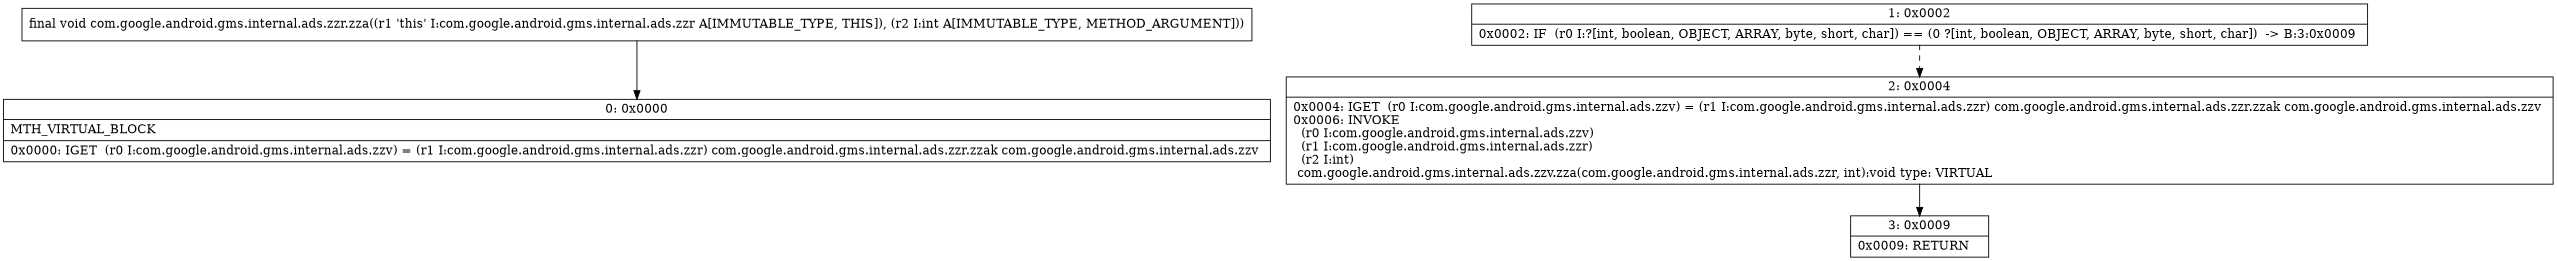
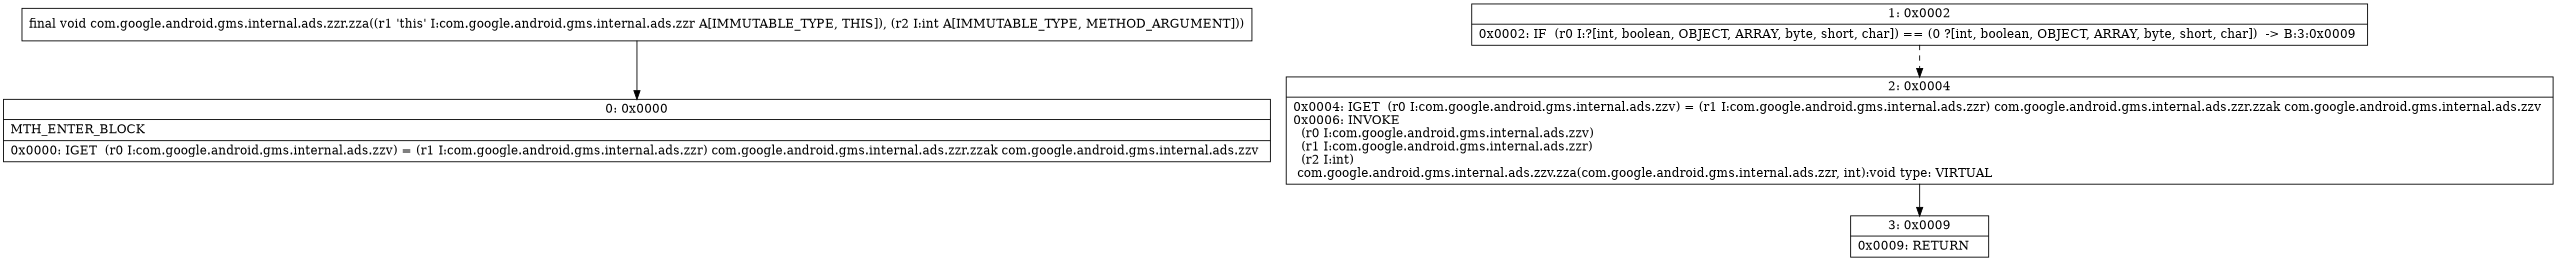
(84, 130) -> (78, 130)
